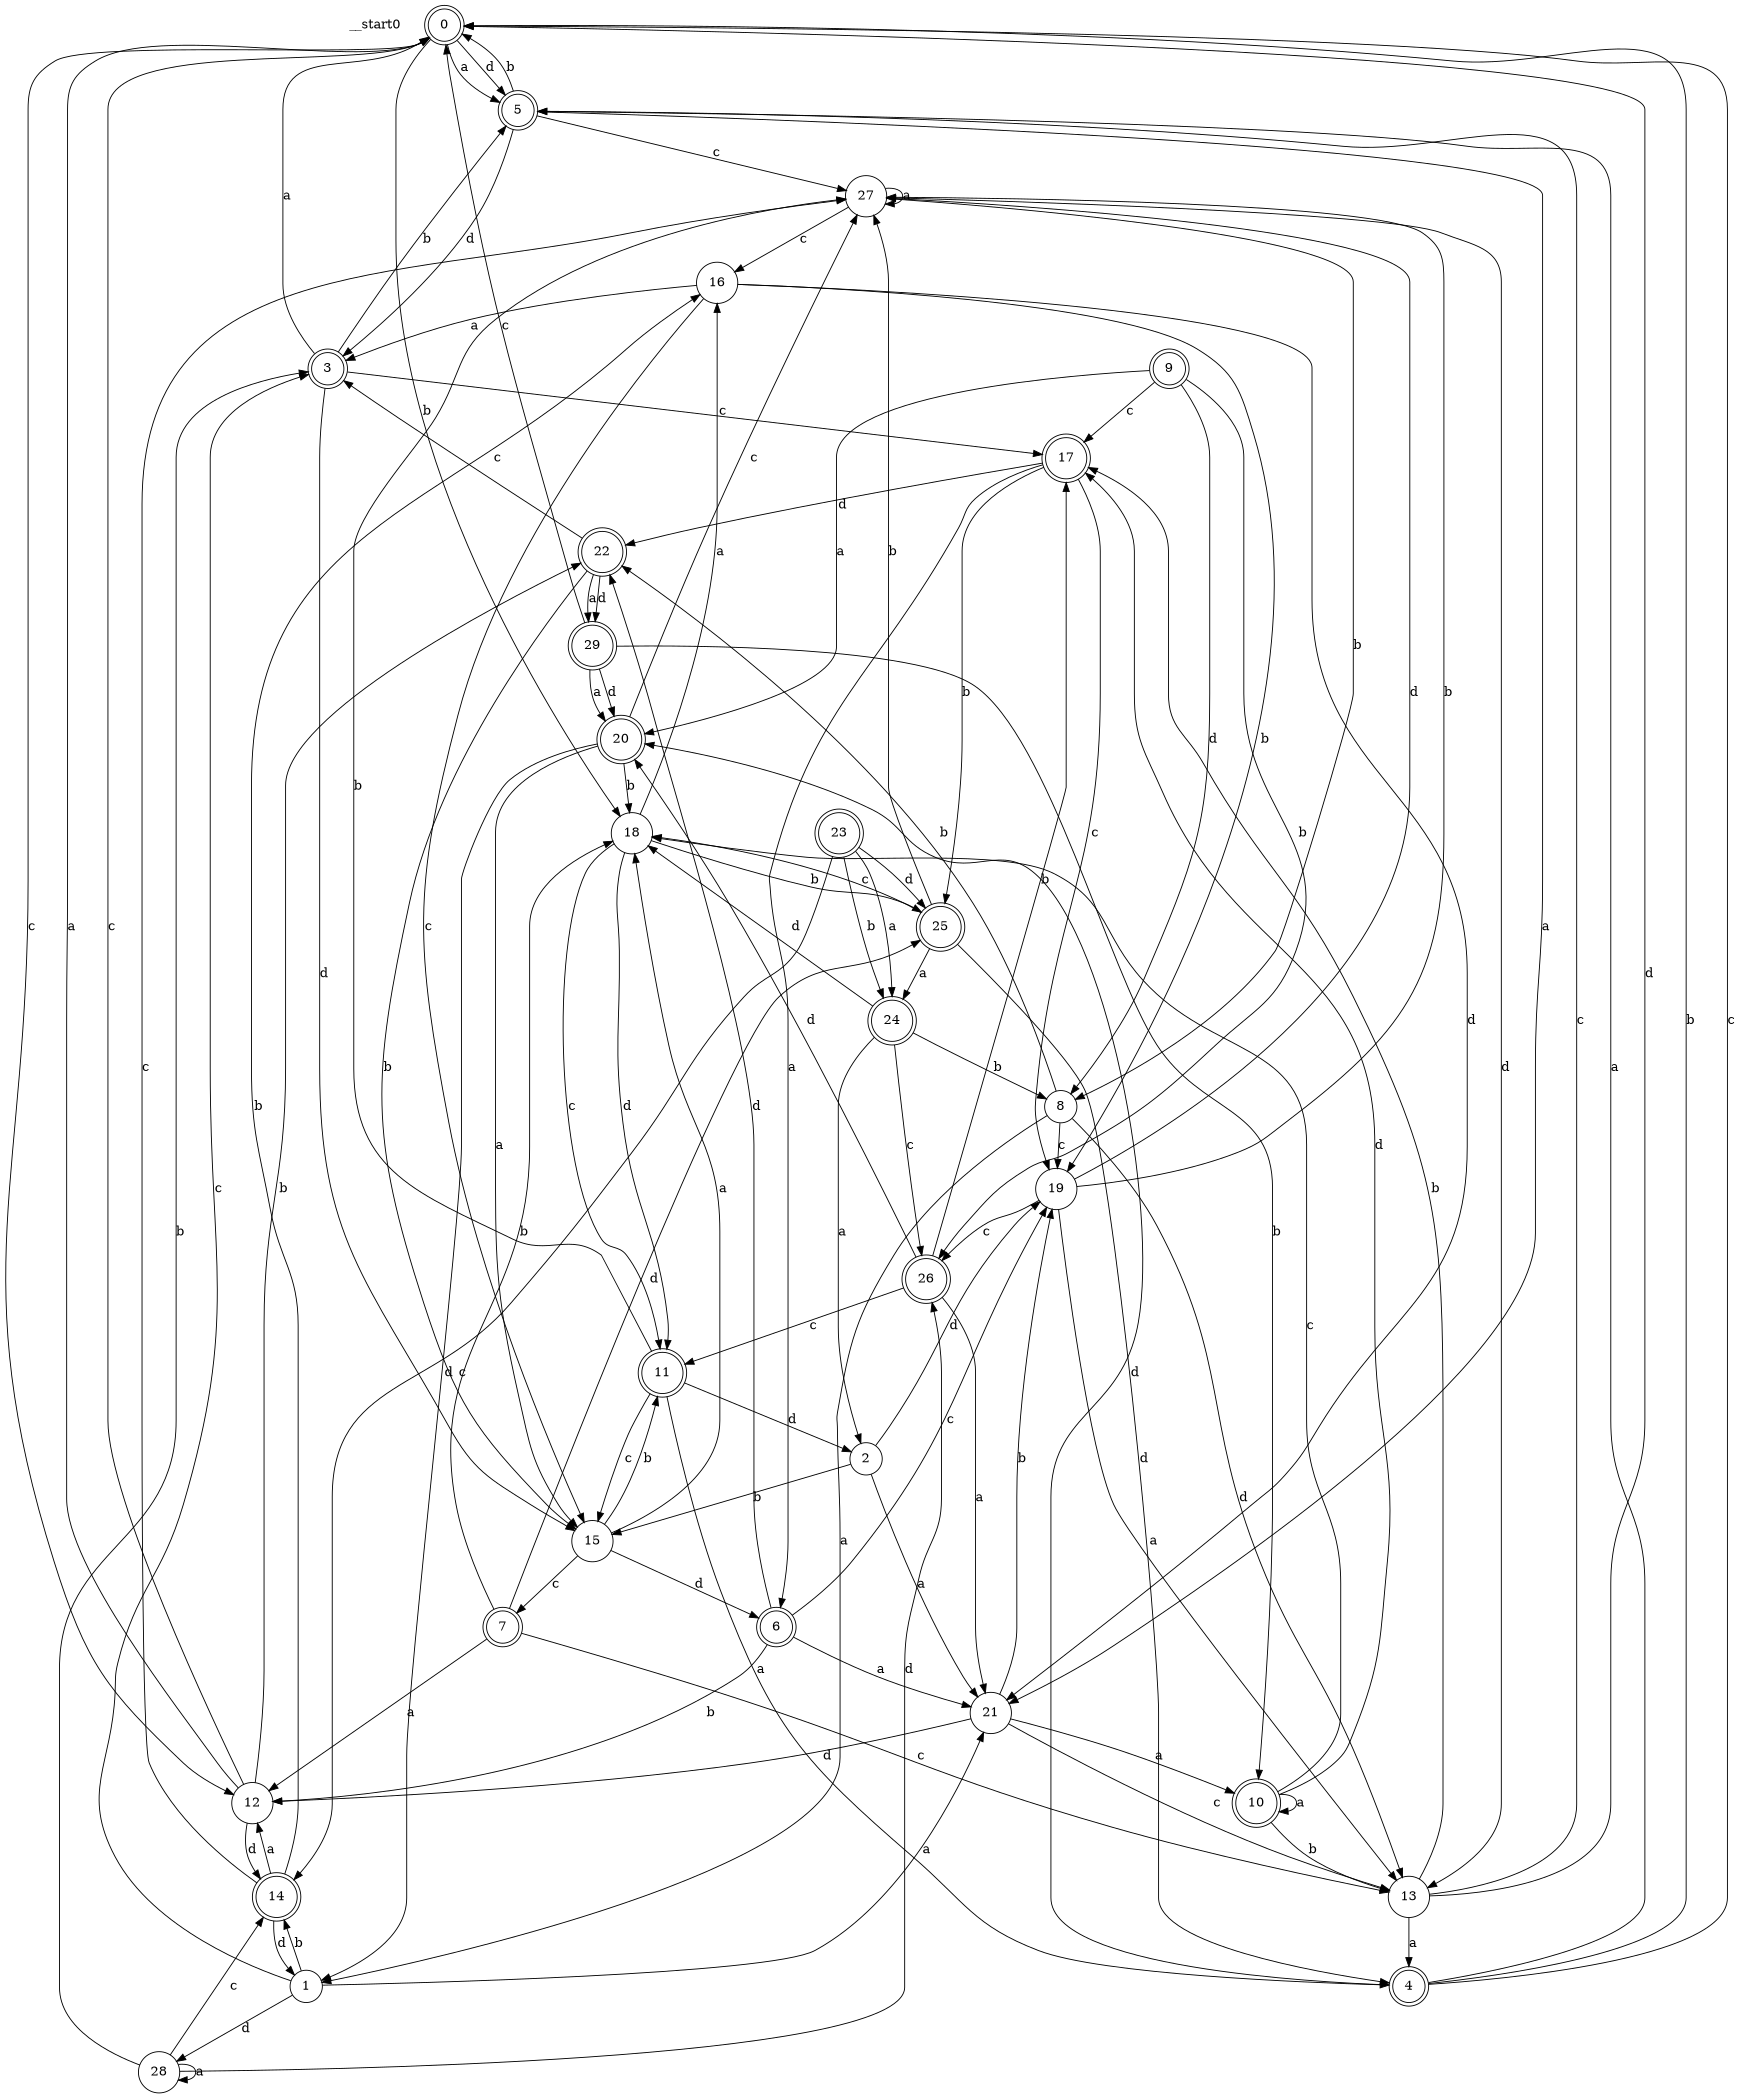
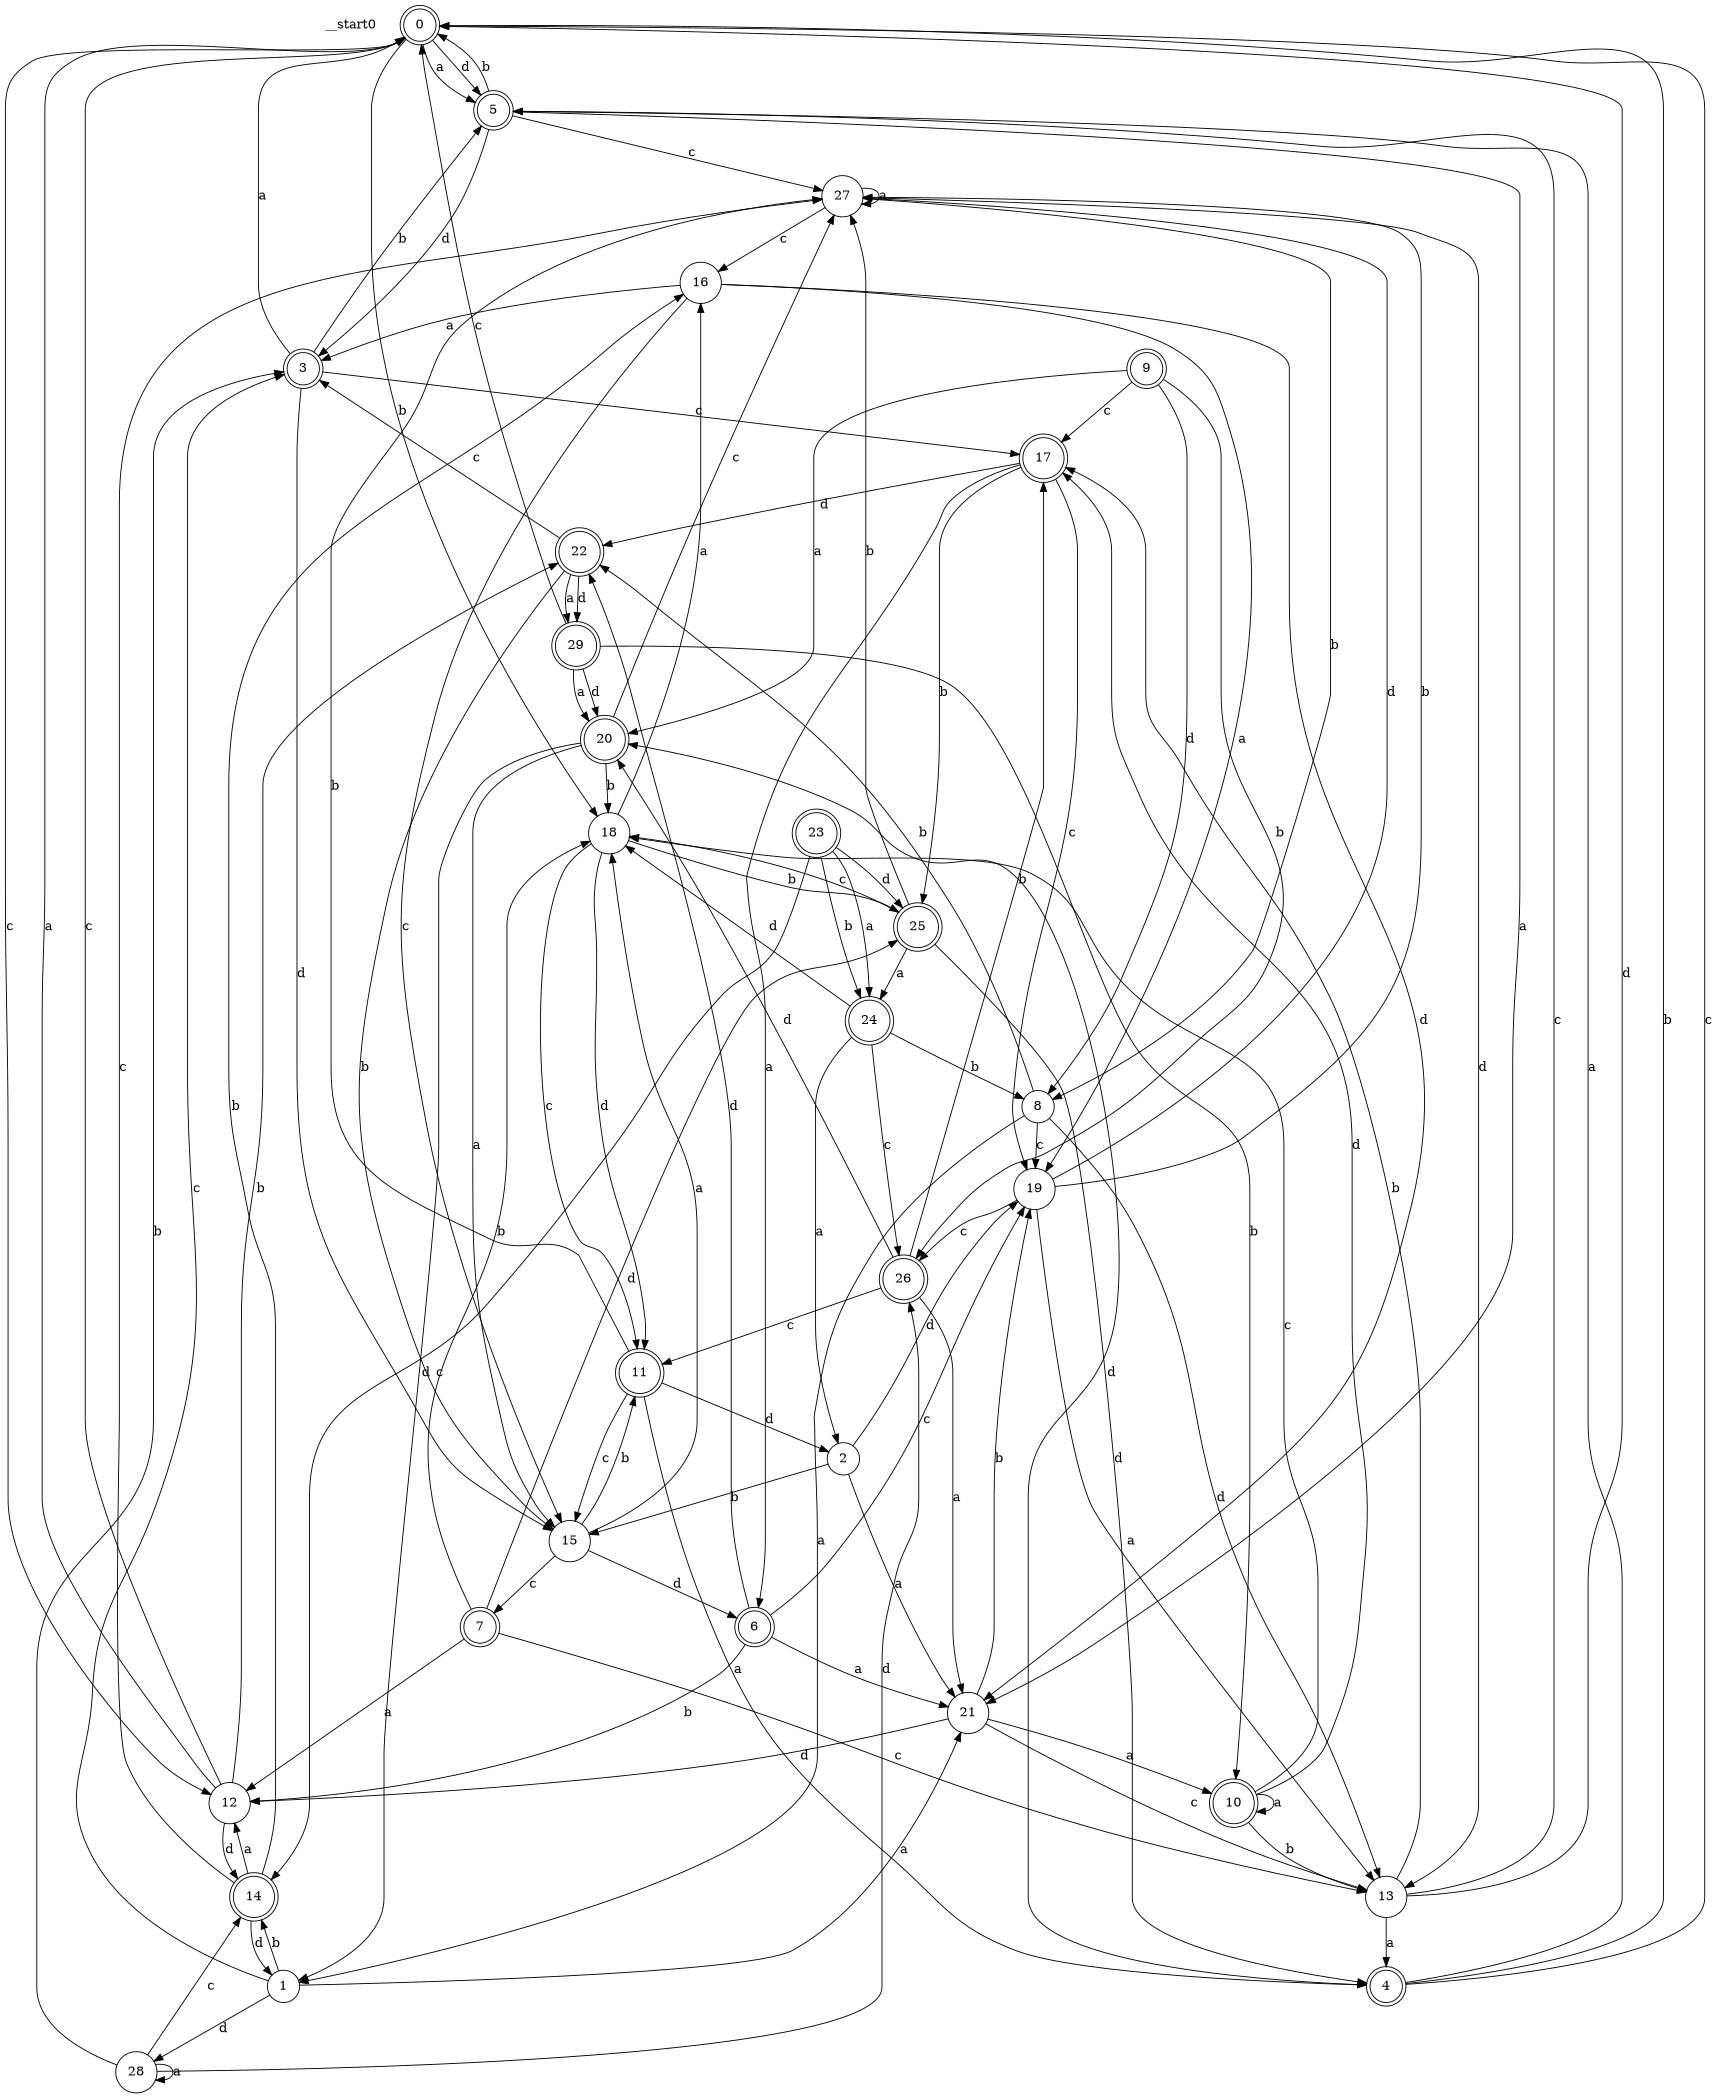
(1265, 739) -> (1242, 739)
